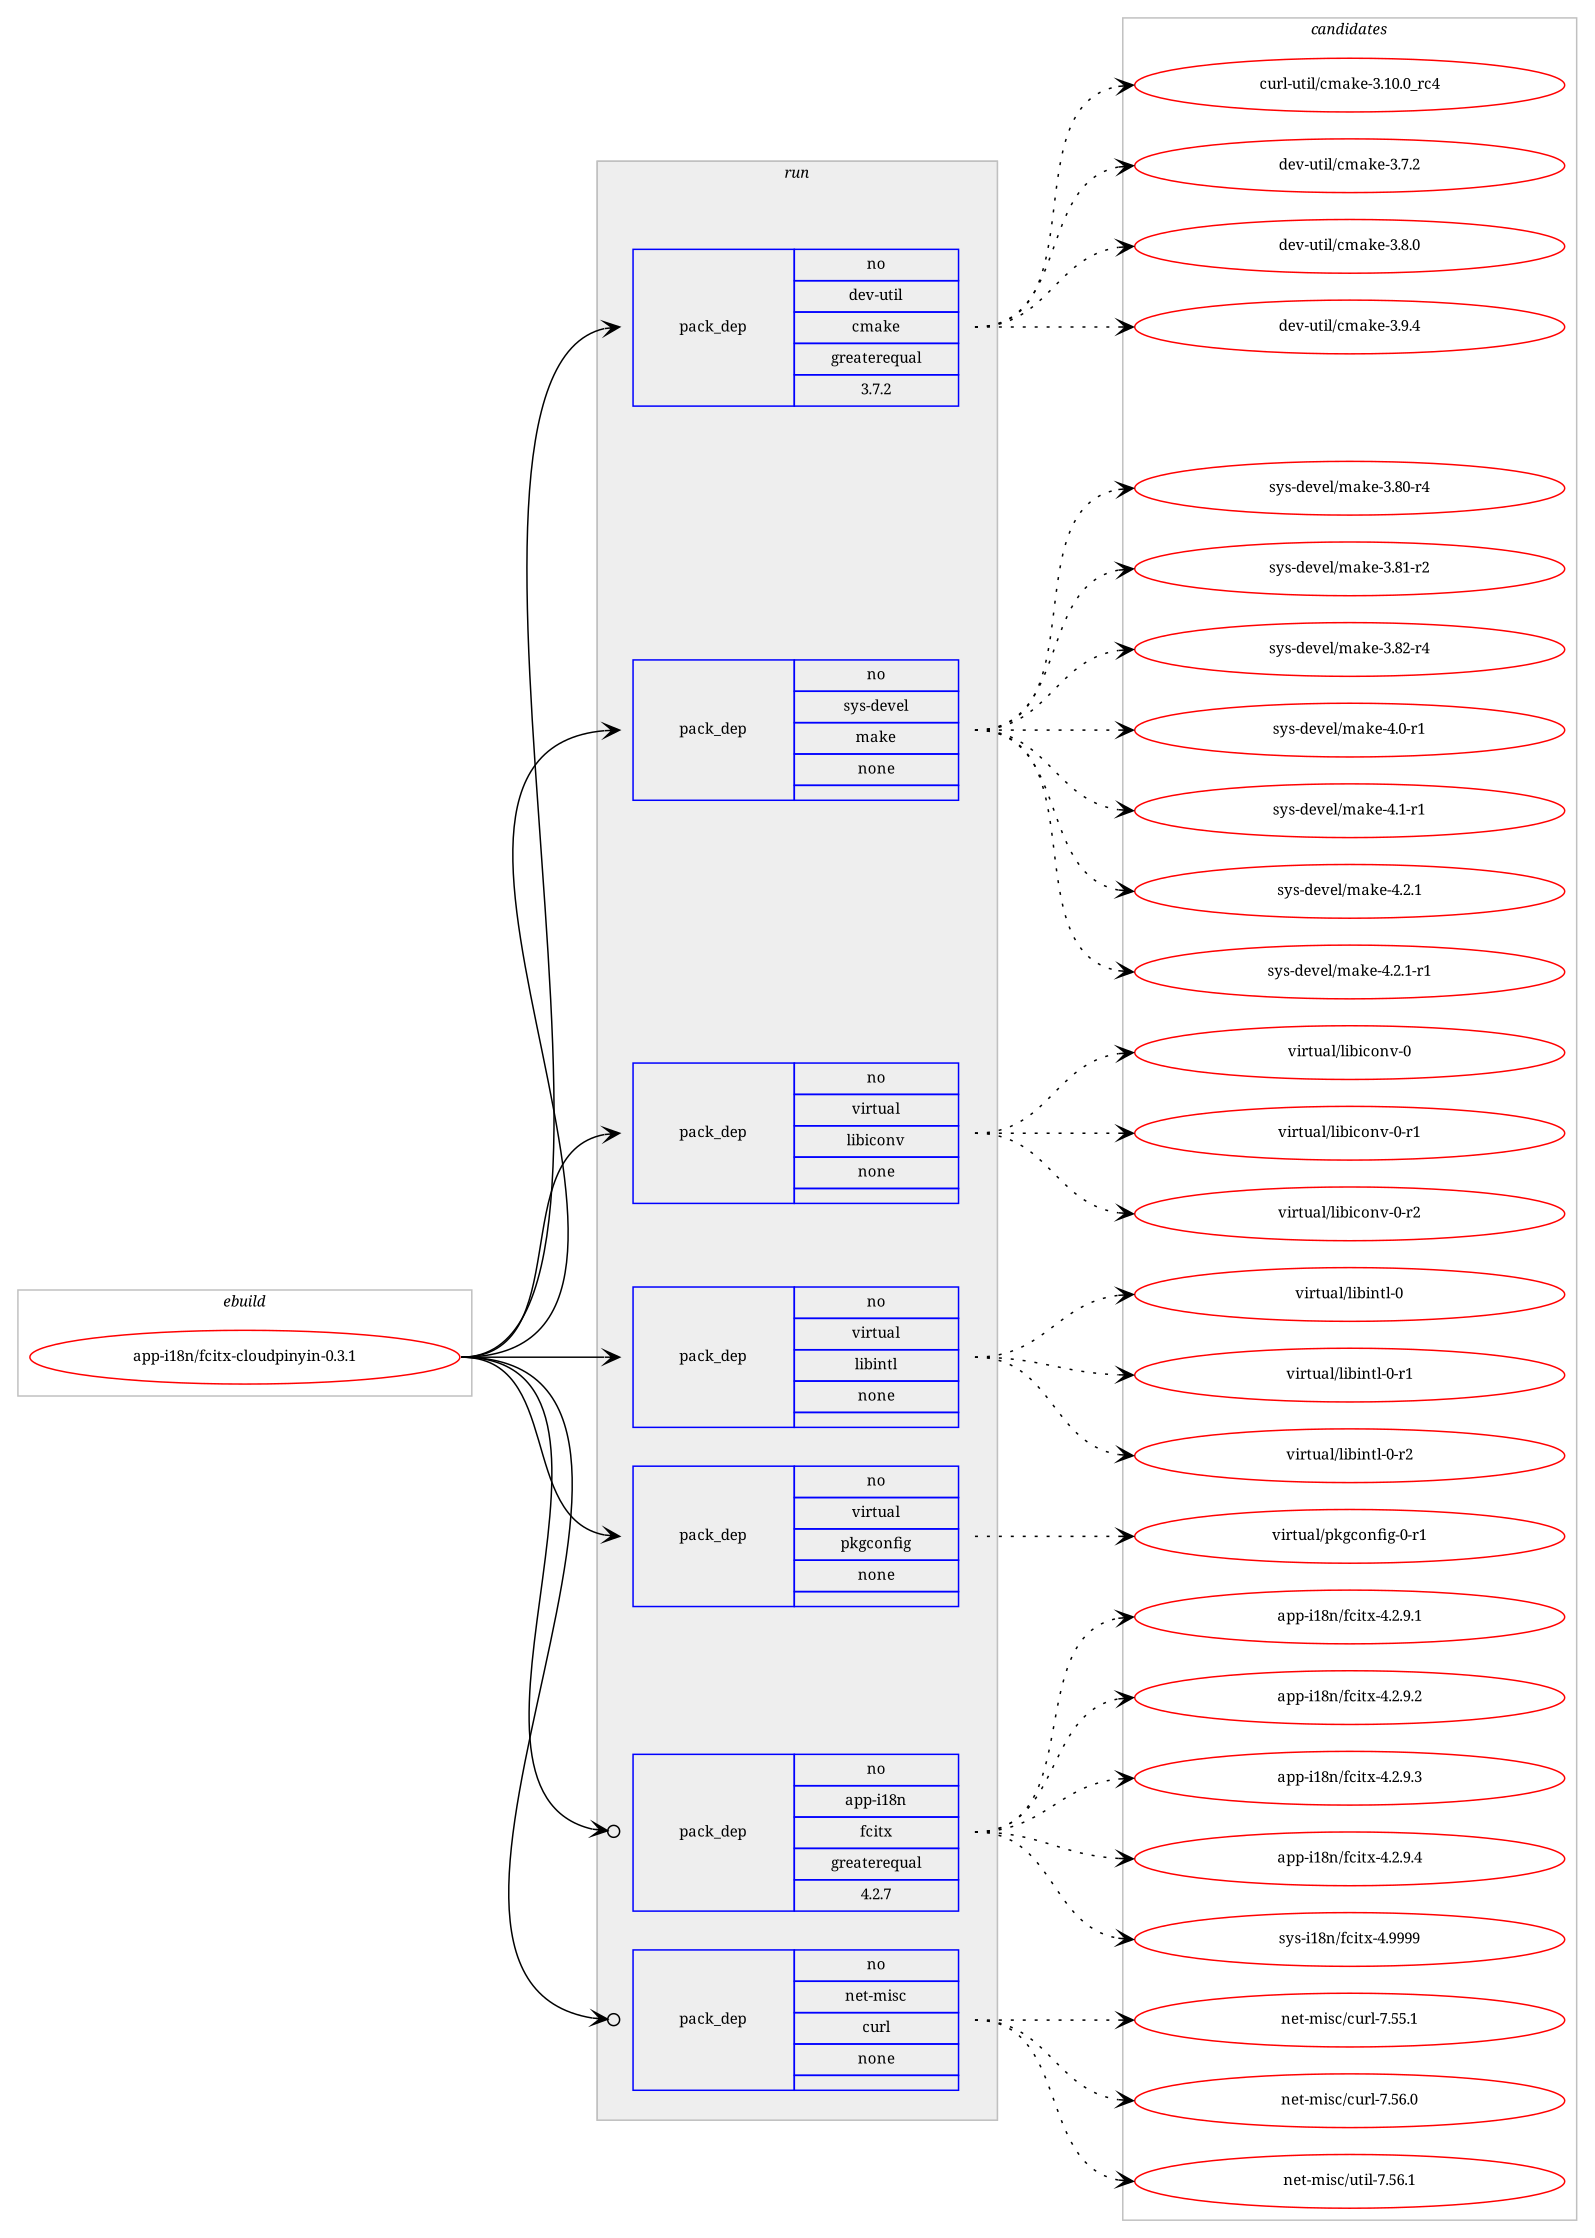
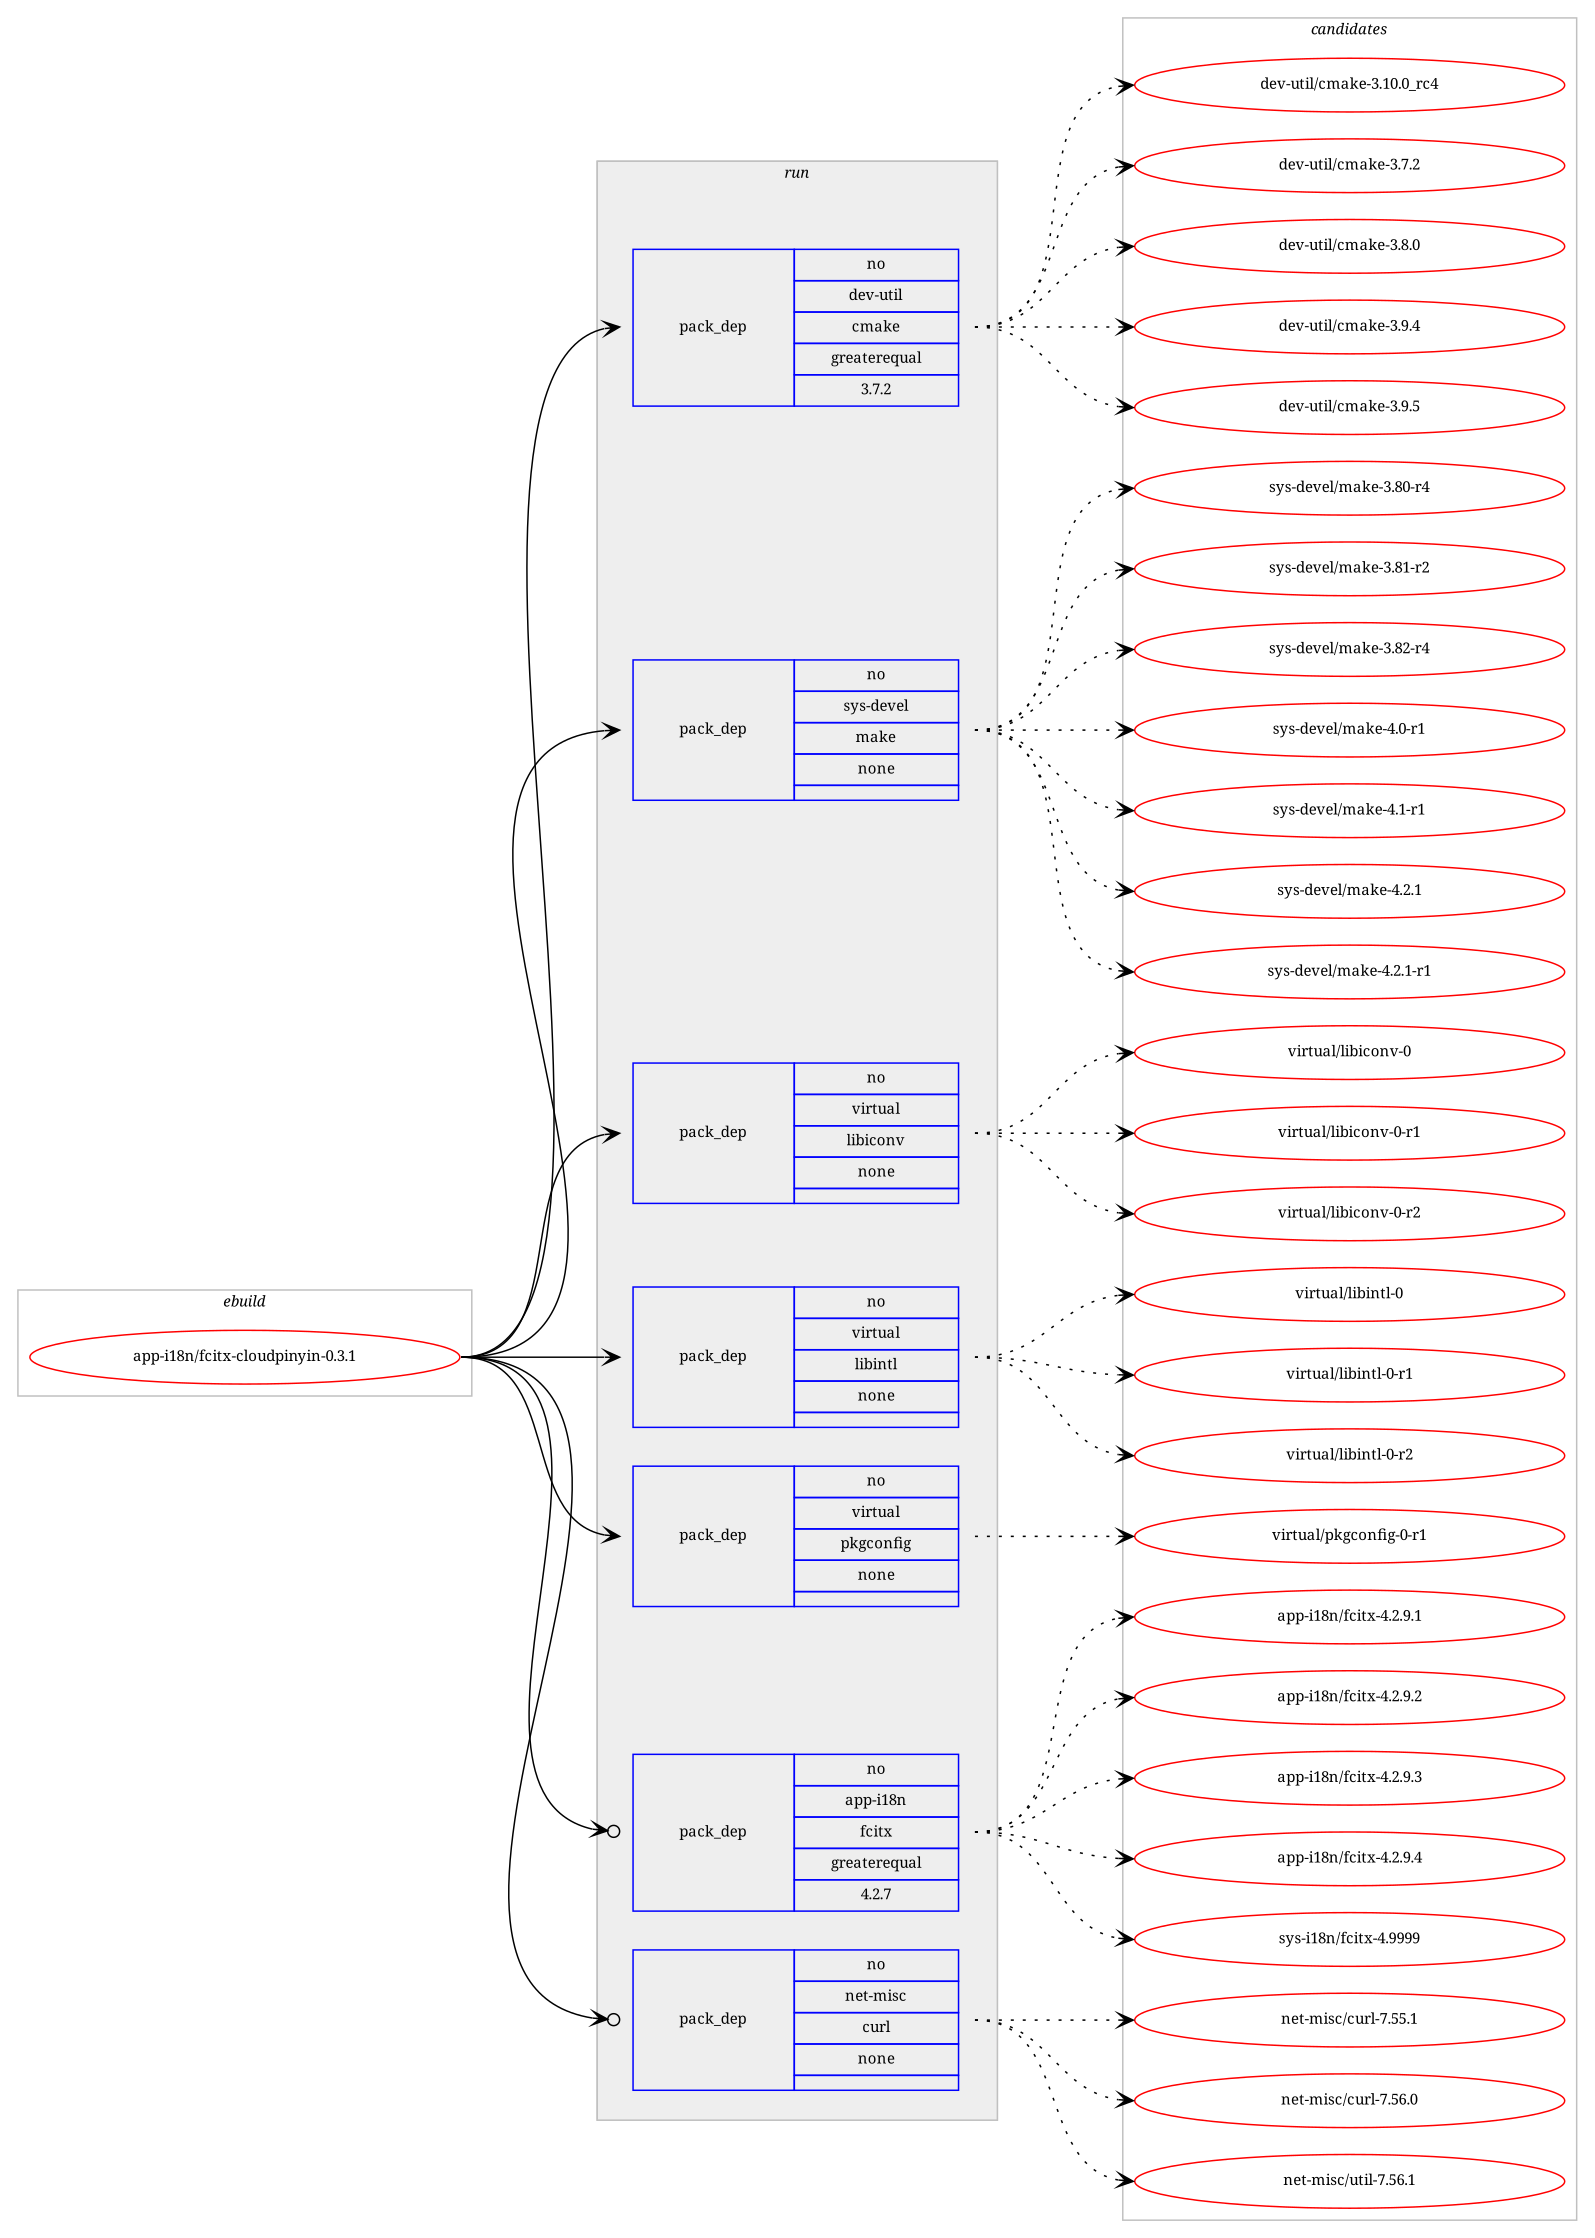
(1350, 85) -> (1350, 85)
none -> (1350, 408)
